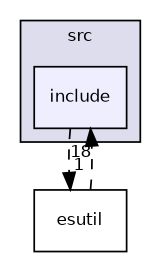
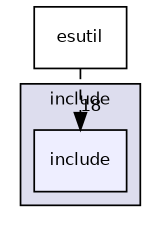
(80, 37) -> (80, 100)
(69, 153) -> none
